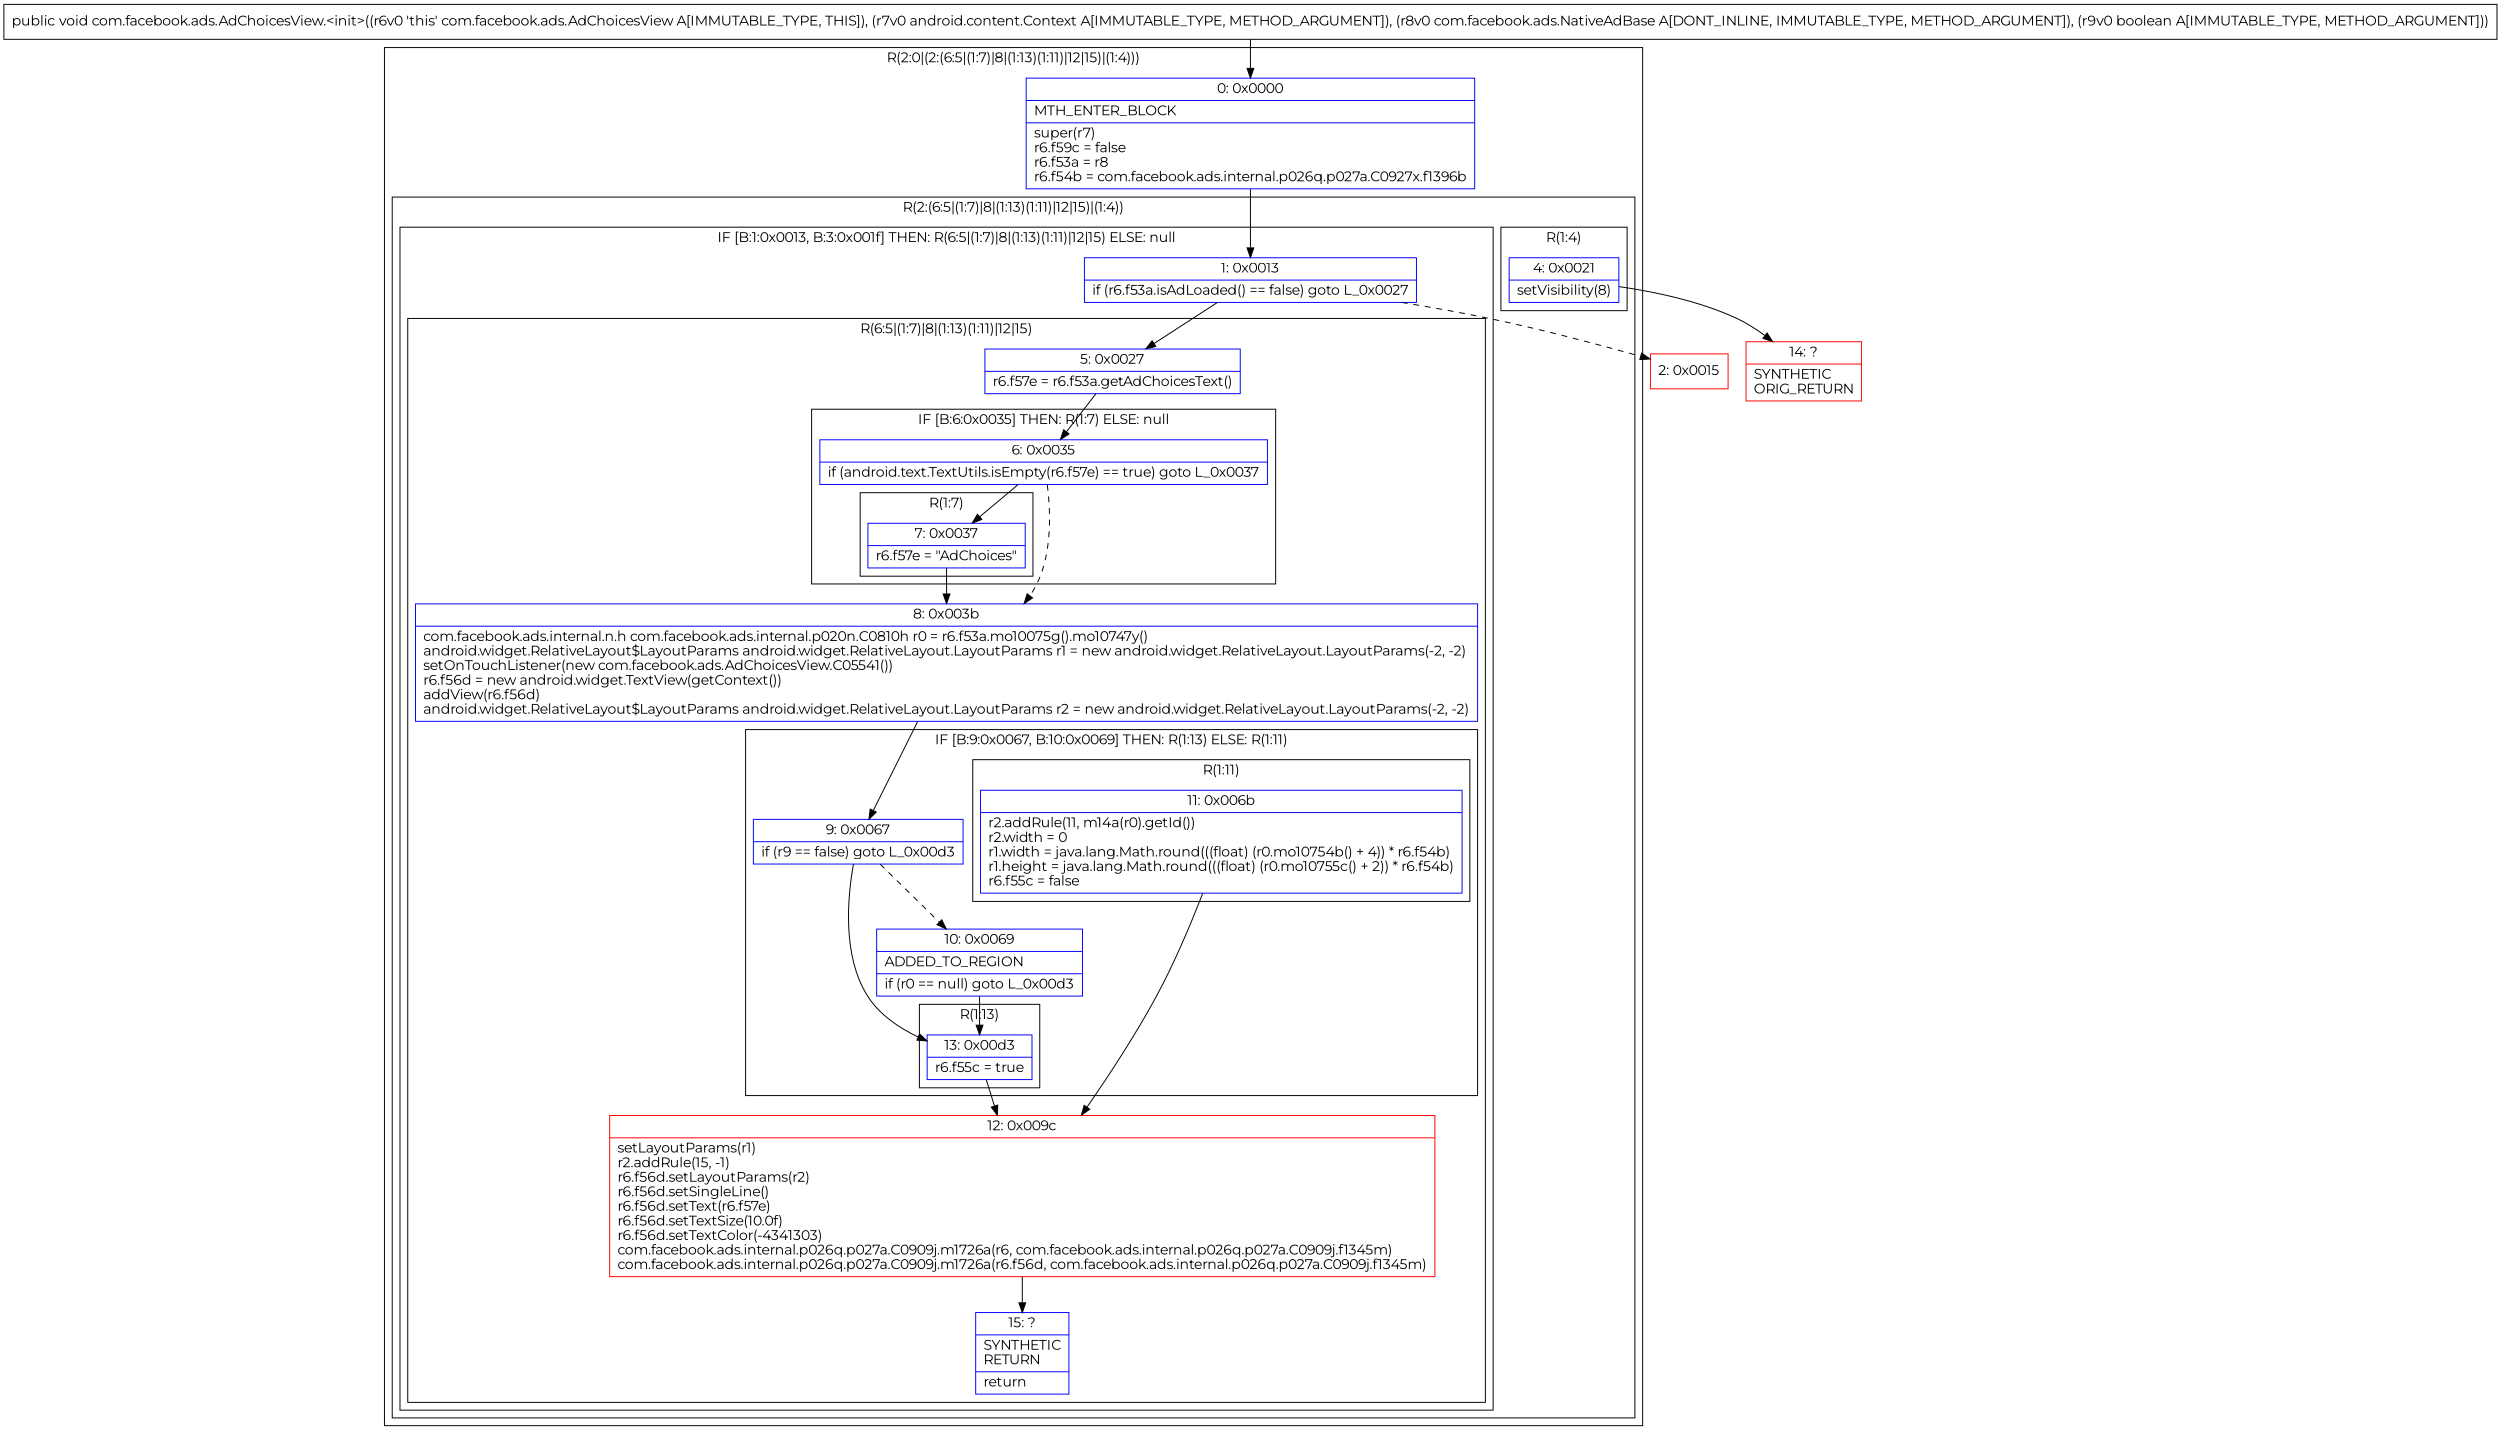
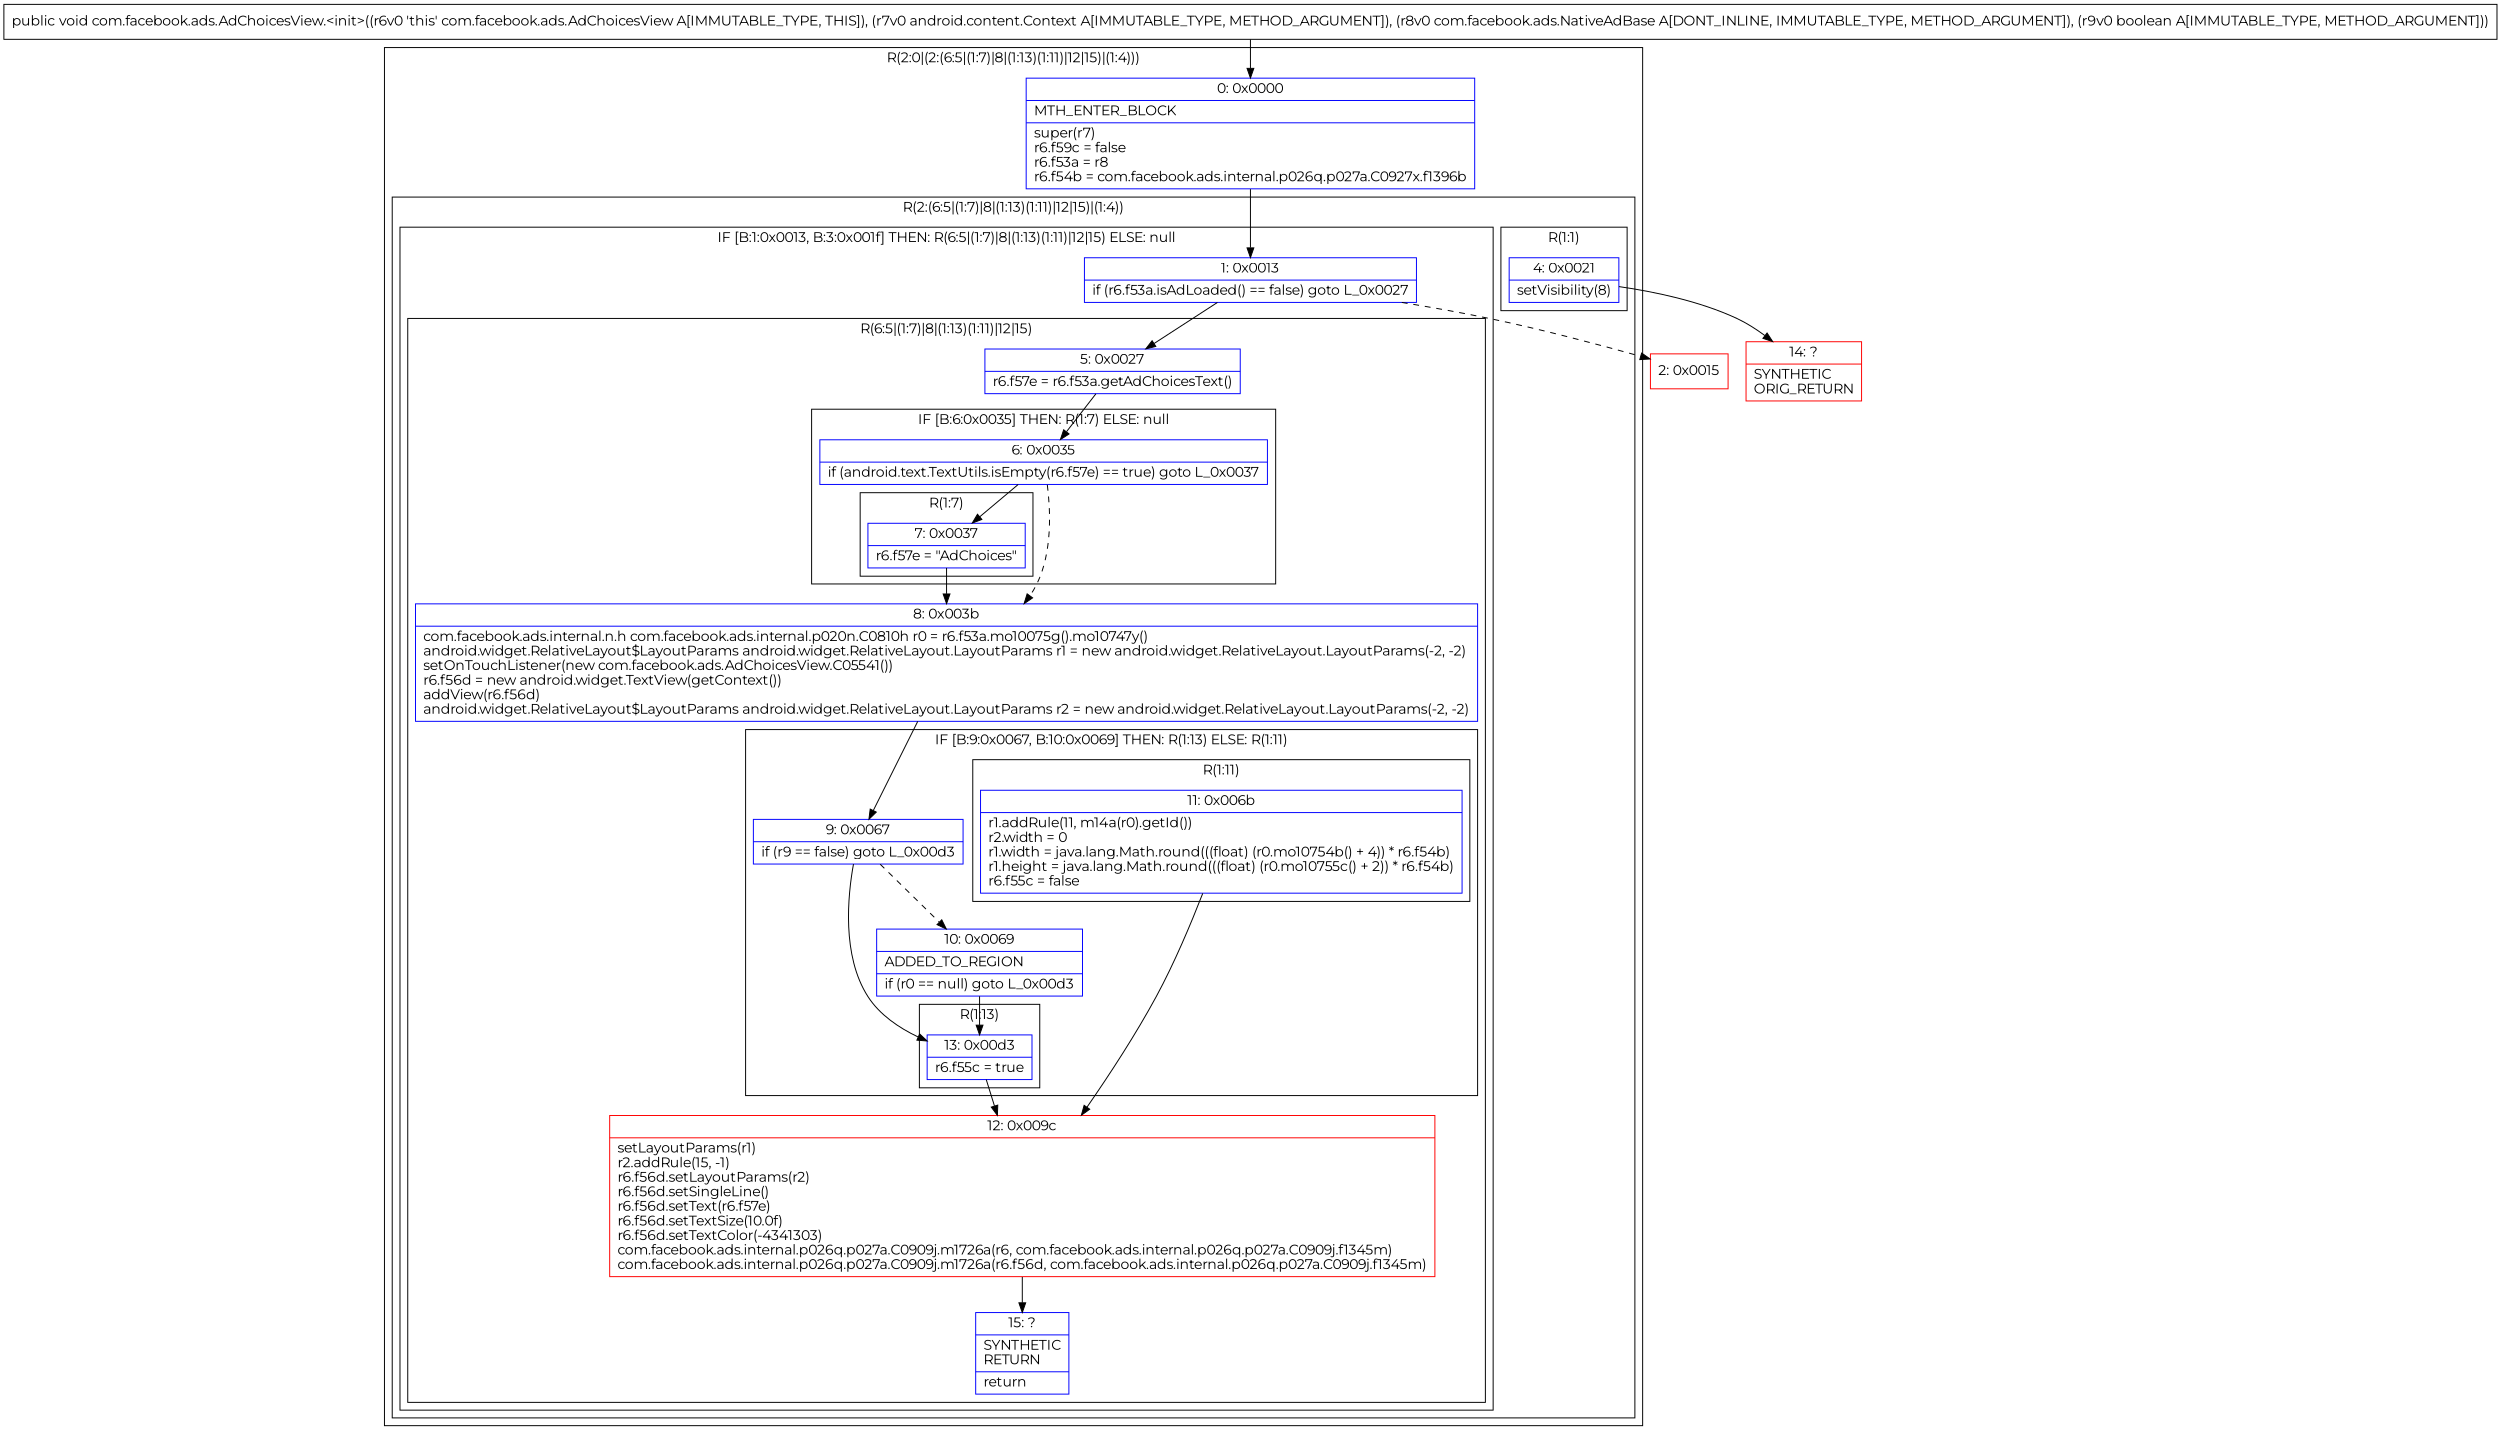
(1564, 238) -> (1564, 238)
(1092, 823) -> (1091, 823)
